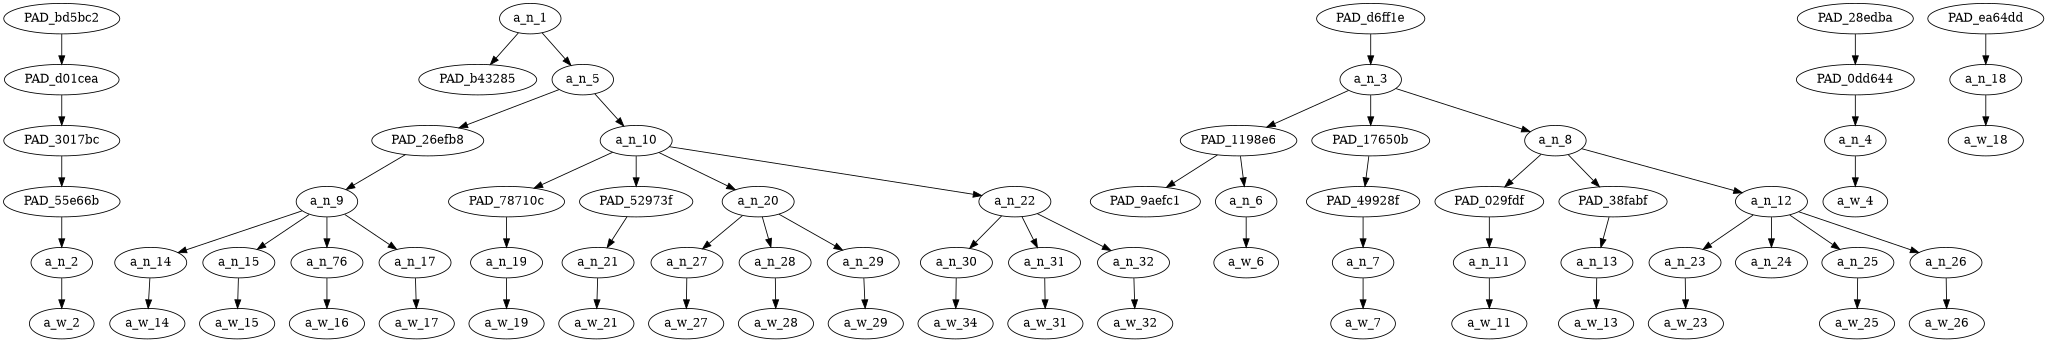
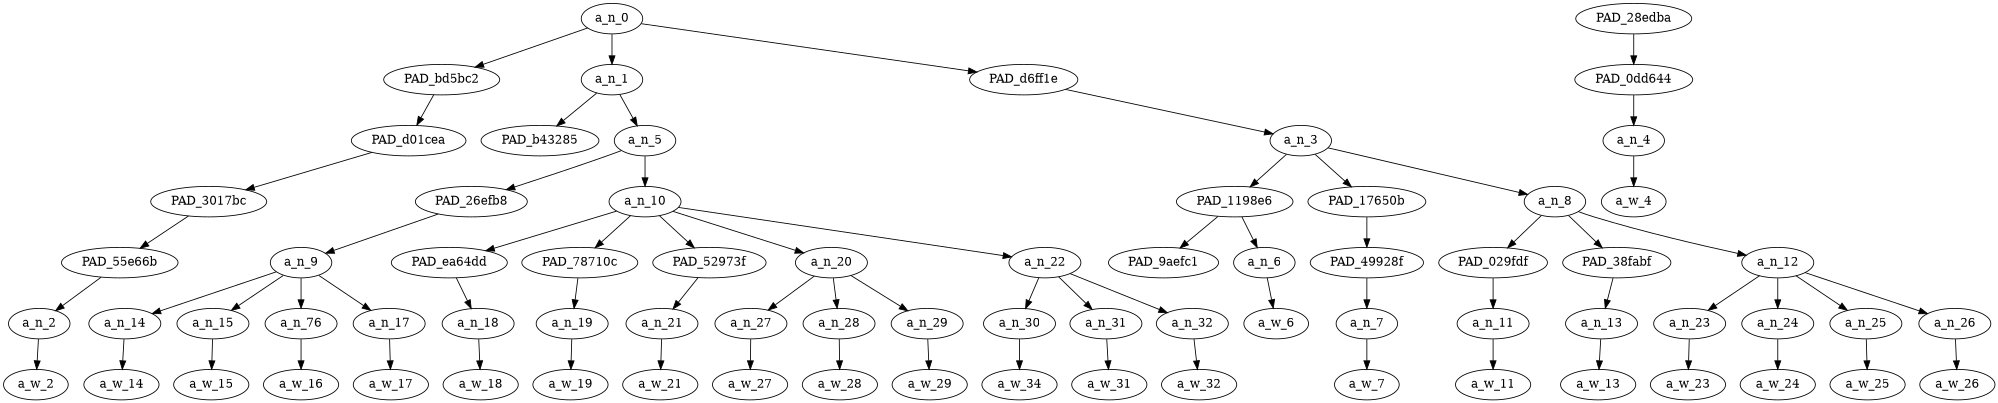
none -> (612, 19)
none -> (555, 230)
none -> (1778, 385)
